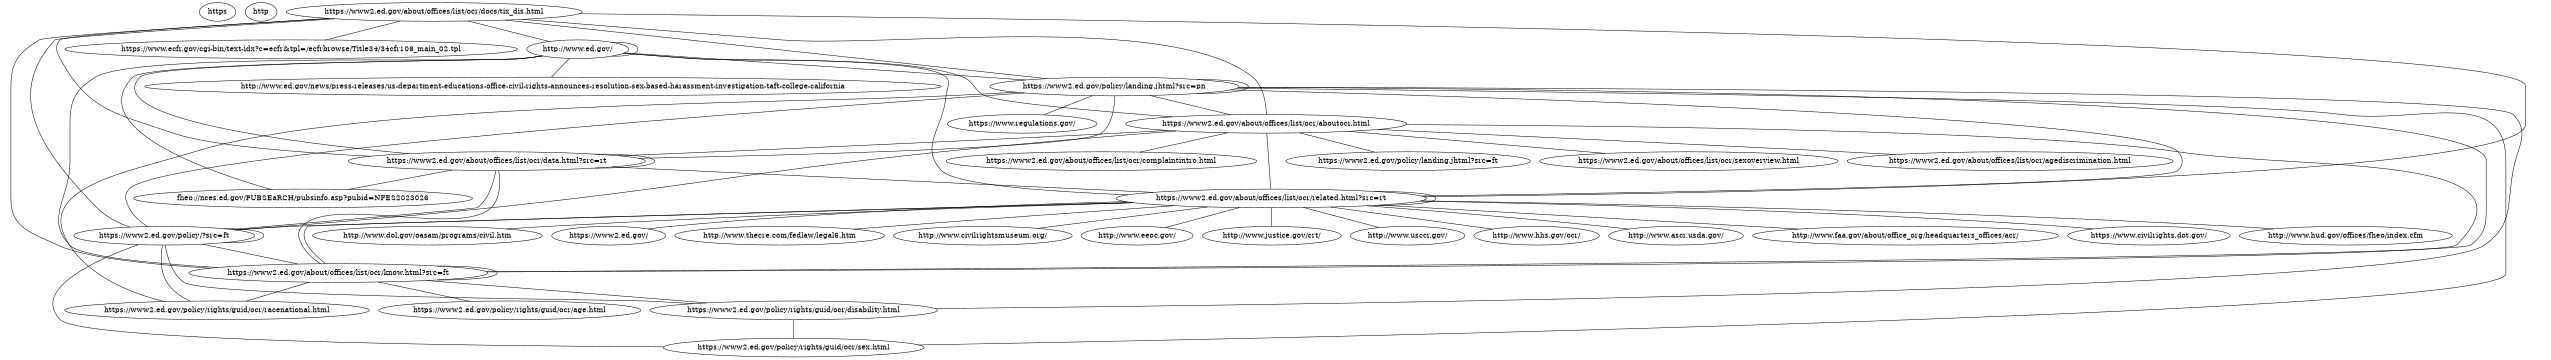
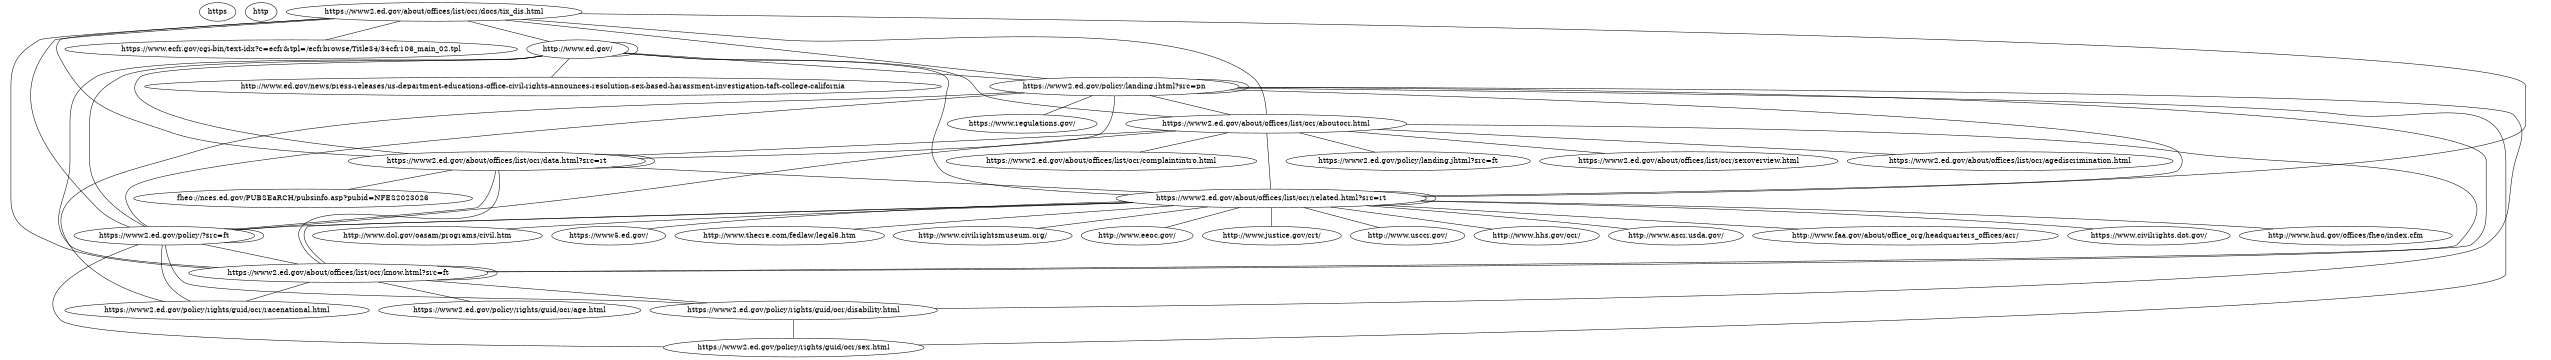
(130, 82) -> (146, 70)
(609, 236) -> (609, 236)
